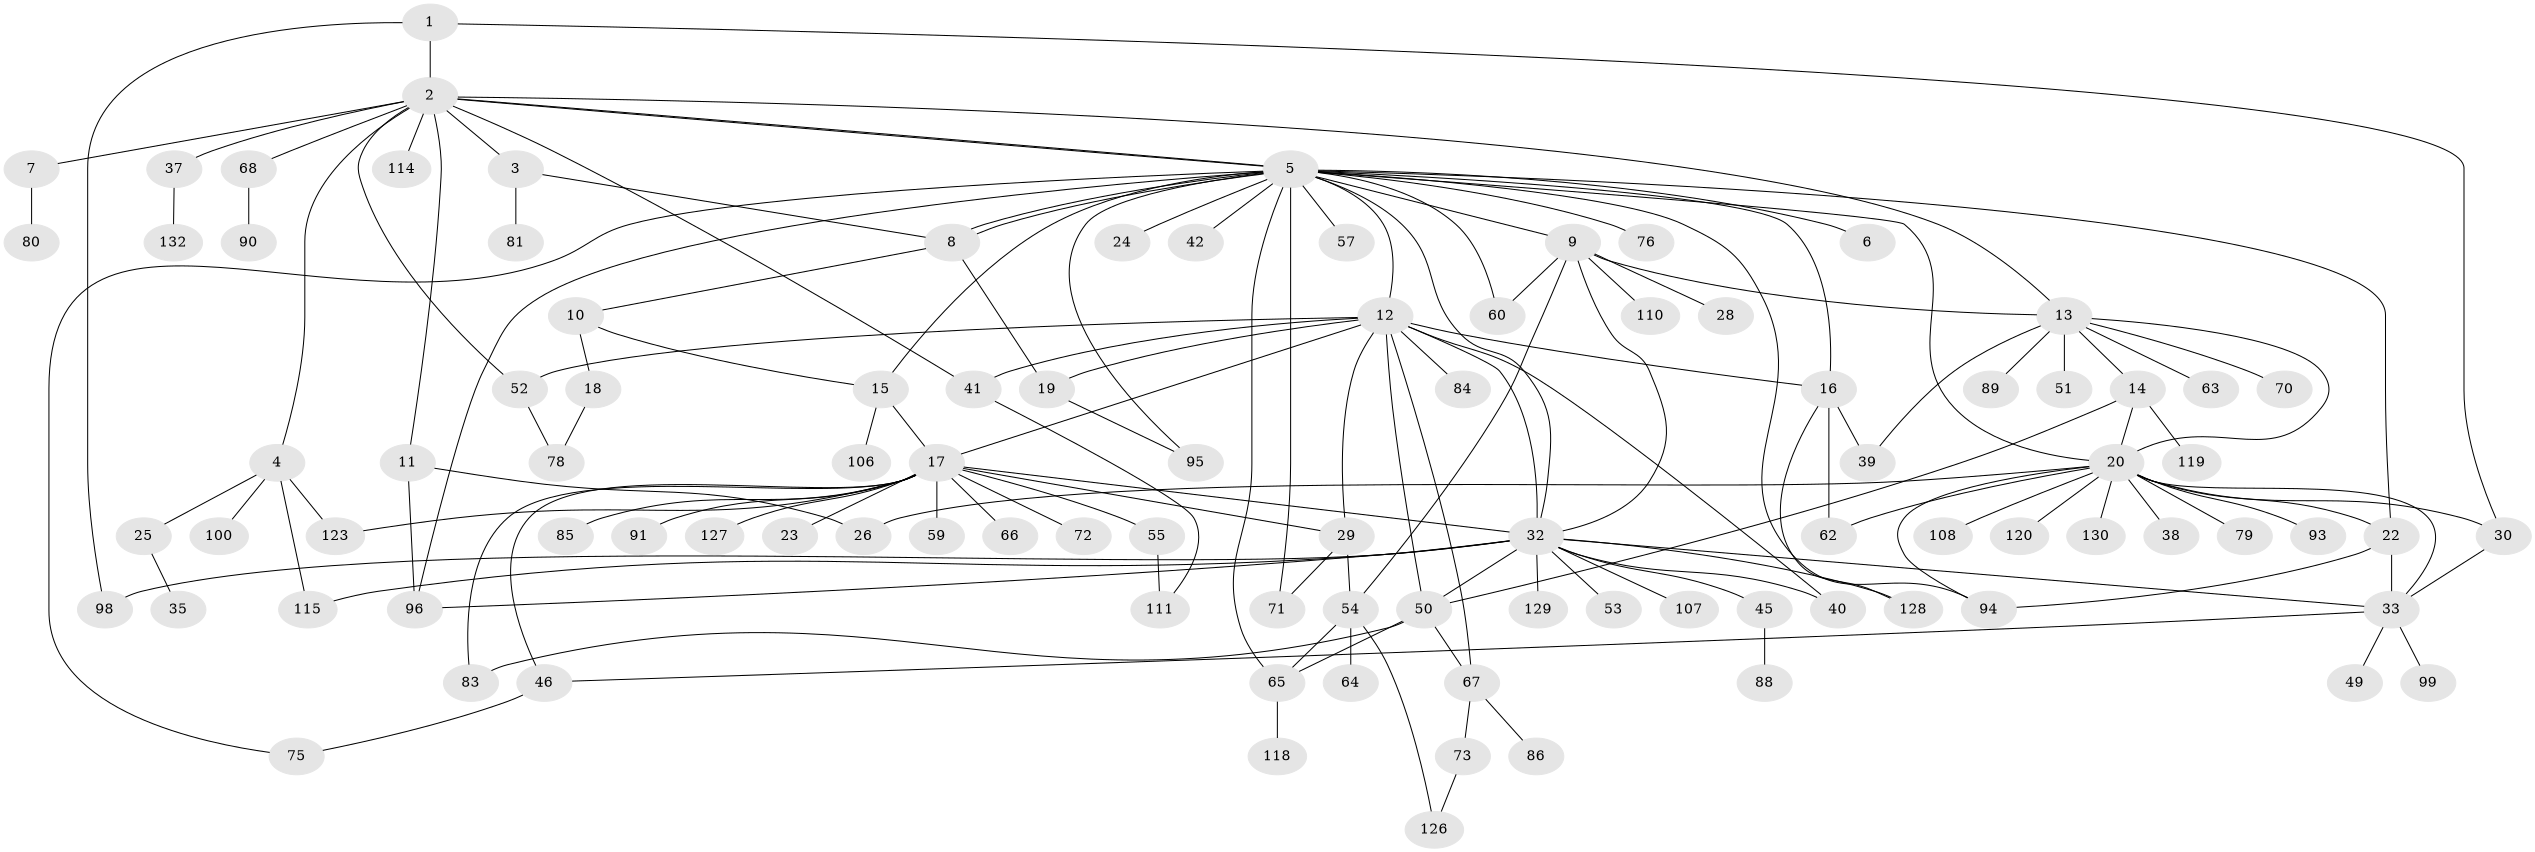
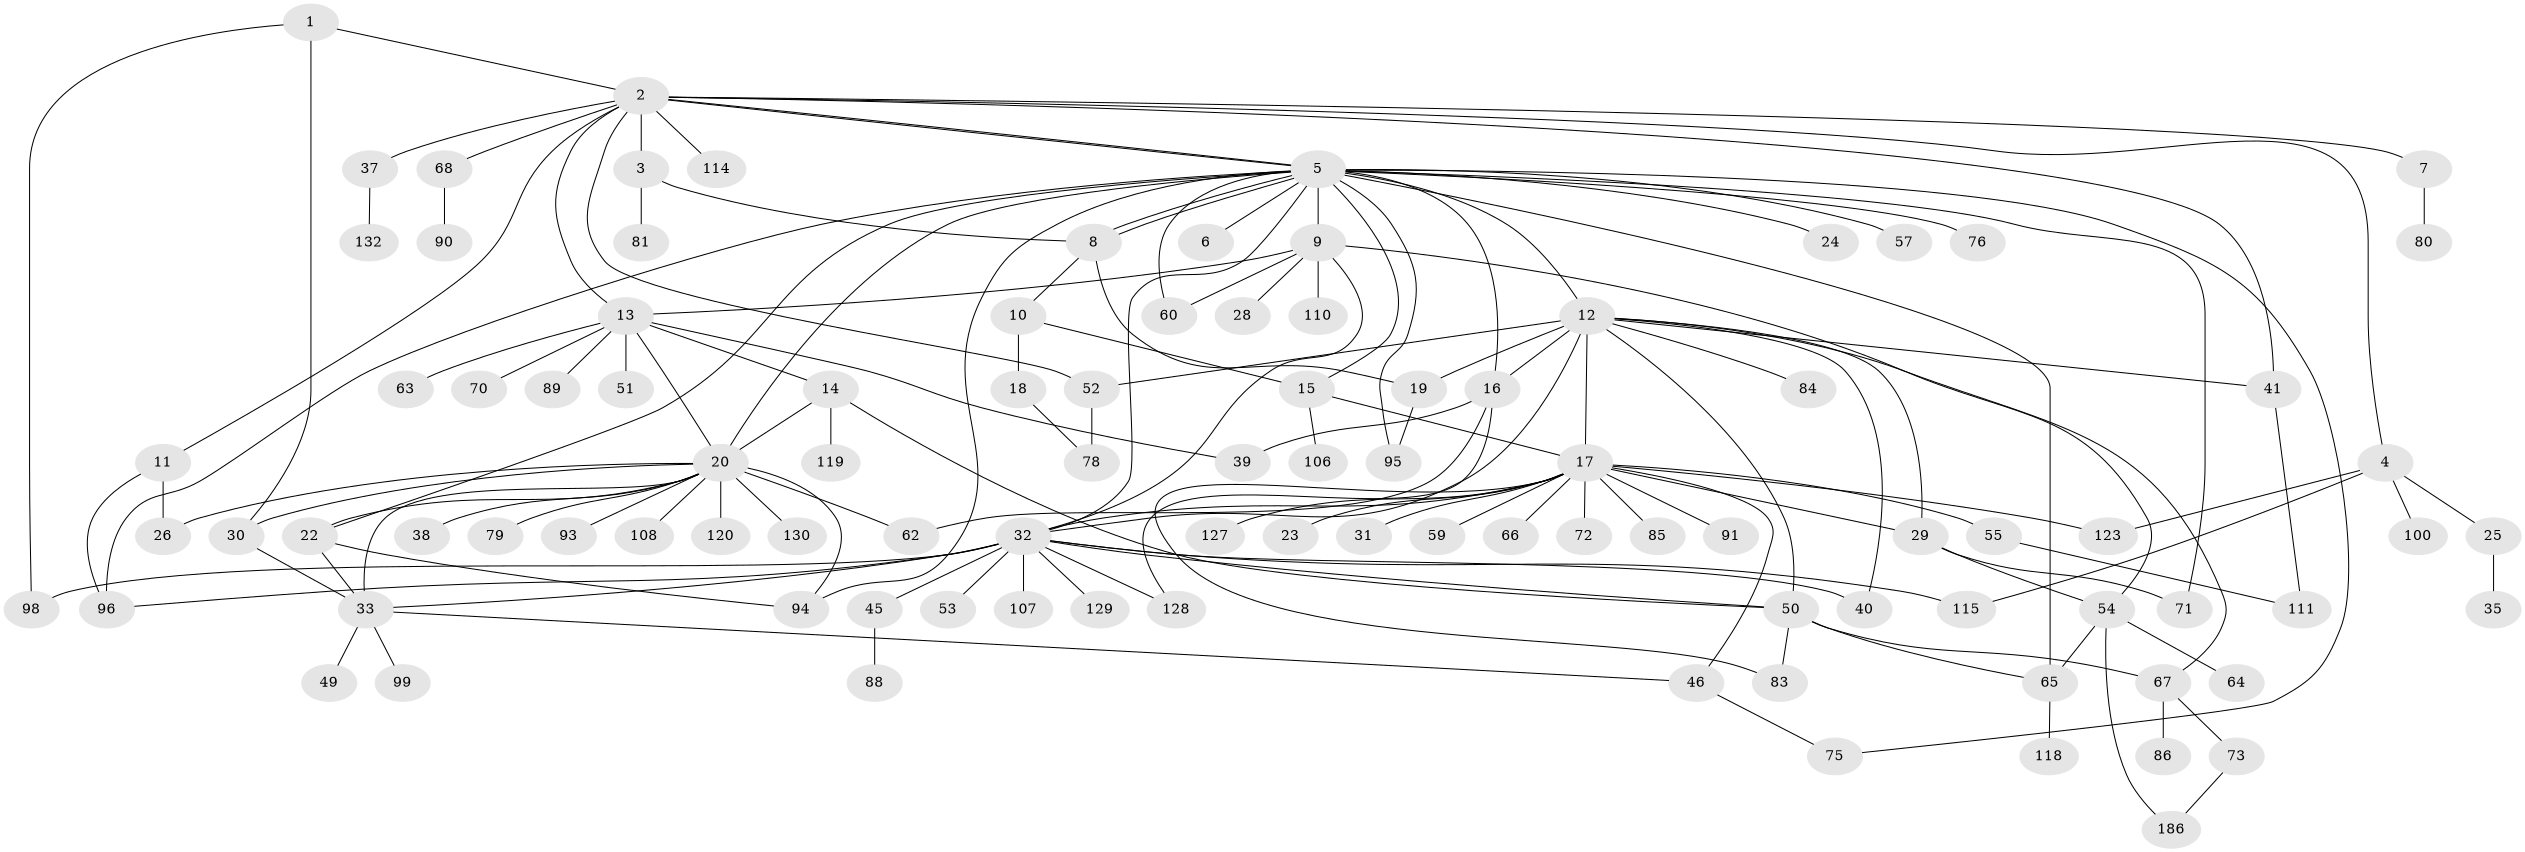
(1196, 243) -> none
none -> (1364, 536)
(1434, 830) -> (2171, 830)
